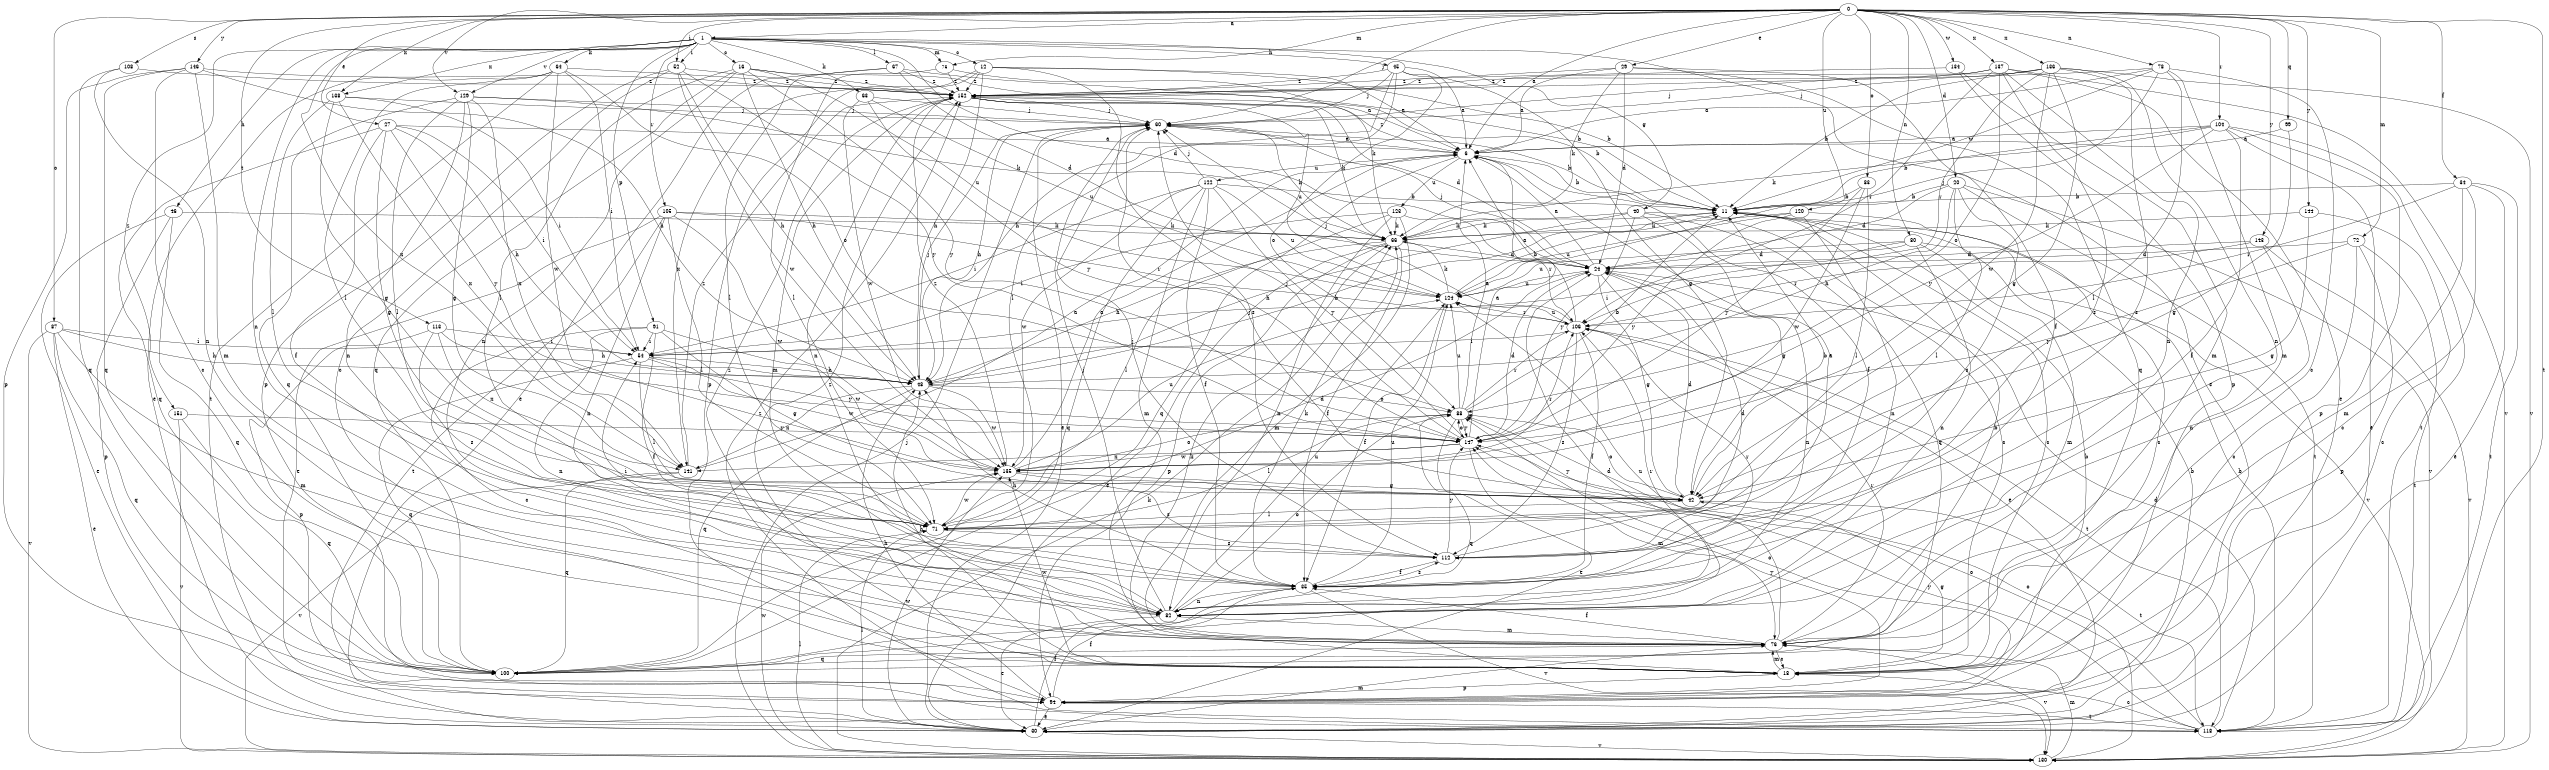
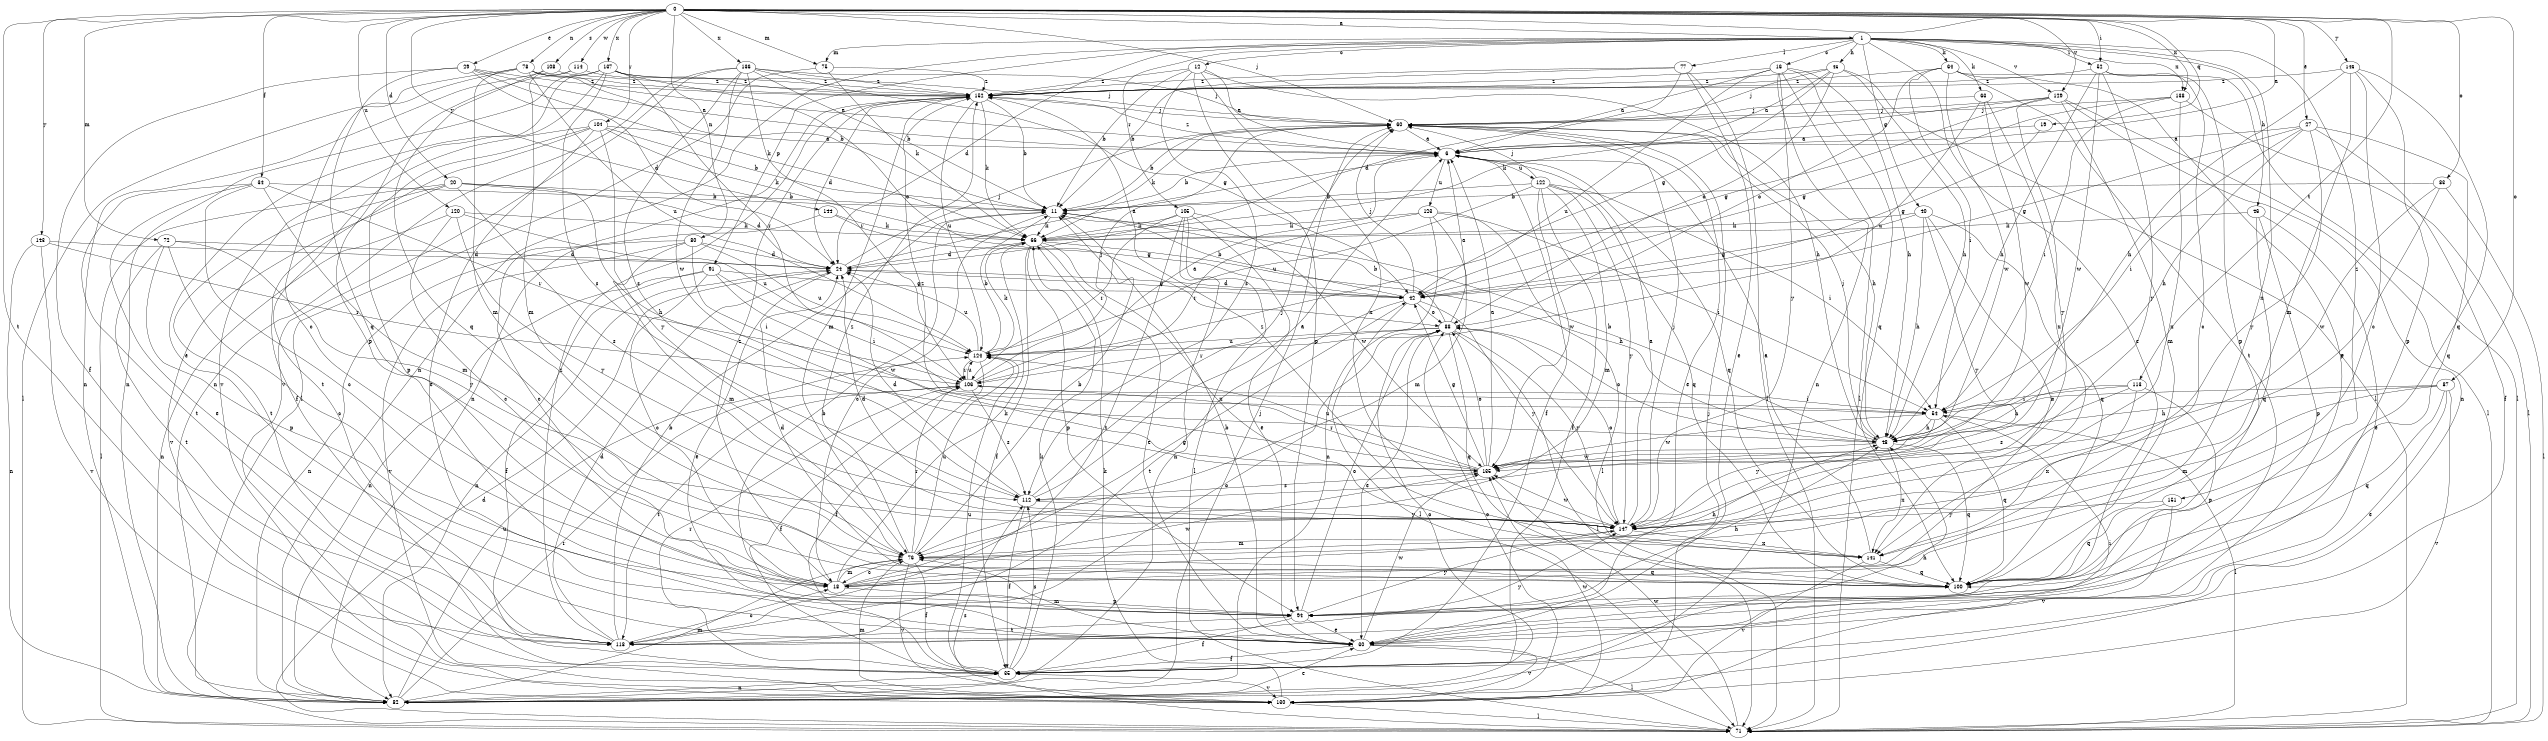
(895, 67) -> (1683, 67)
(1955, 67) -> (578, 67)
(2288, 125) -> (2043, 125)
(1971, 140) -> (842, 140)
(1944, 183) -> (675, 212)
(1524, 282) -> (927, 297)
(288, 385) -> (2170, 342)
none -> (1403, 505)
